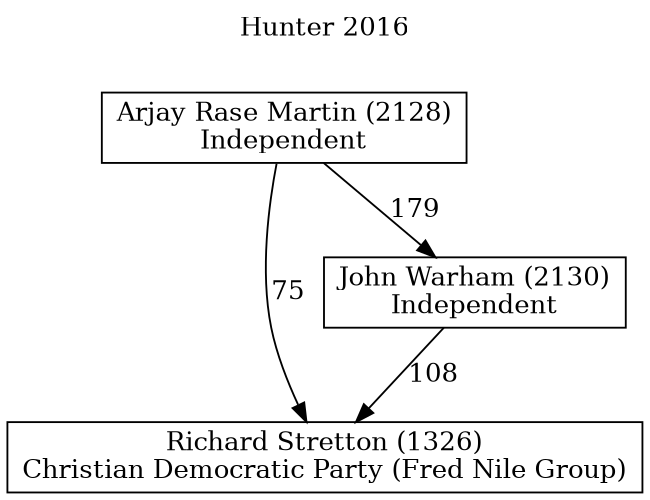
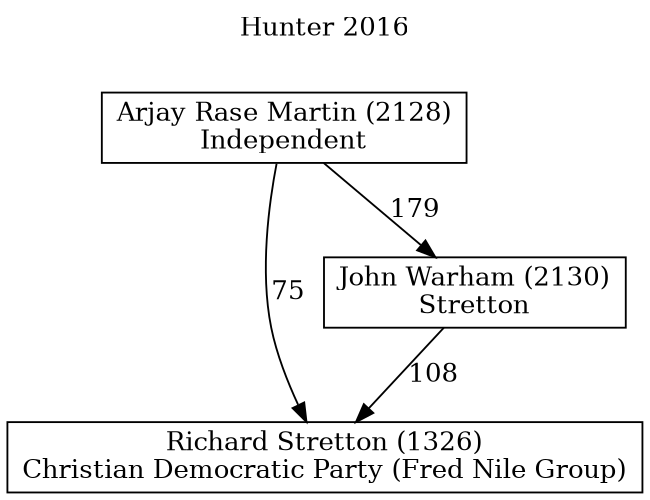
(475, 293) -> (475, 293)
